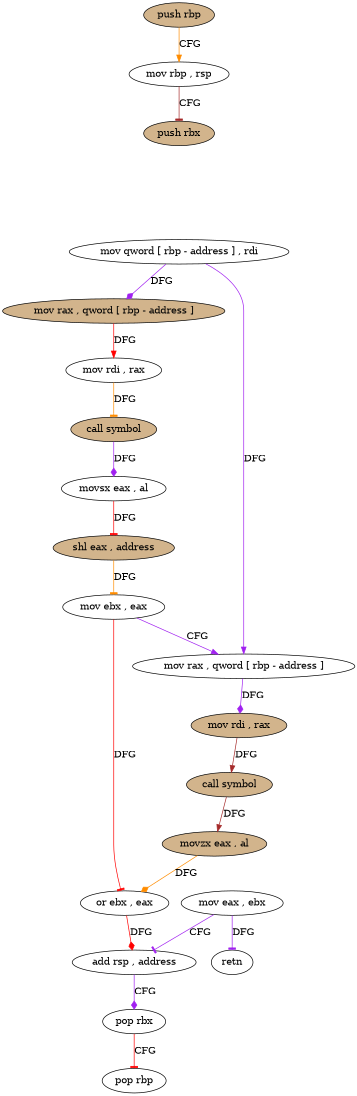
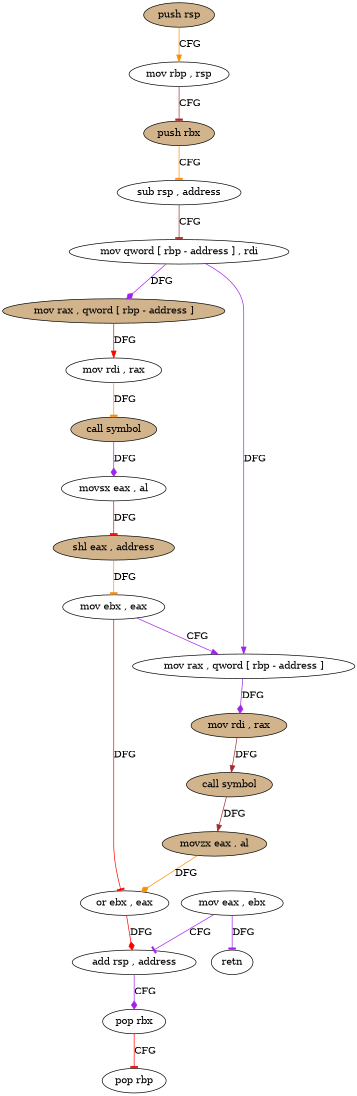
(179, 15) -> (179, 15)
none -> (179, 193)
